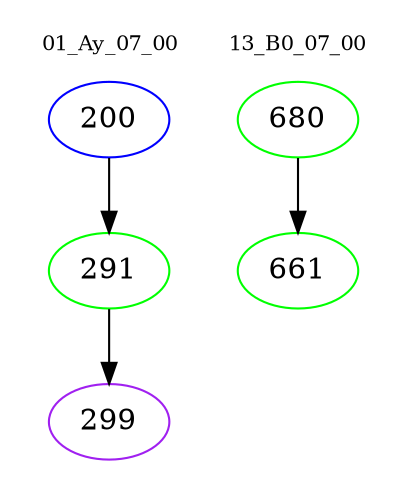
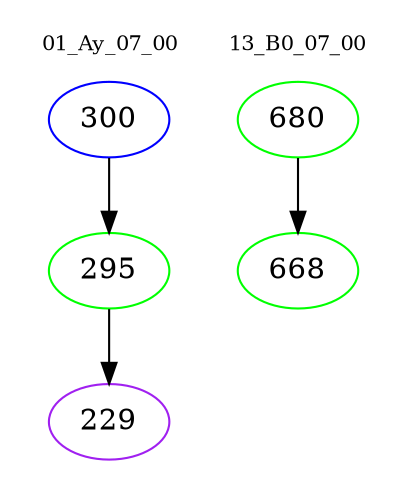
(109, 120) -> (109, 120)
(109, 271) -> (109, 271)
(298, 271) -> (298, 271)
(109, 422) -> (109, 422)
